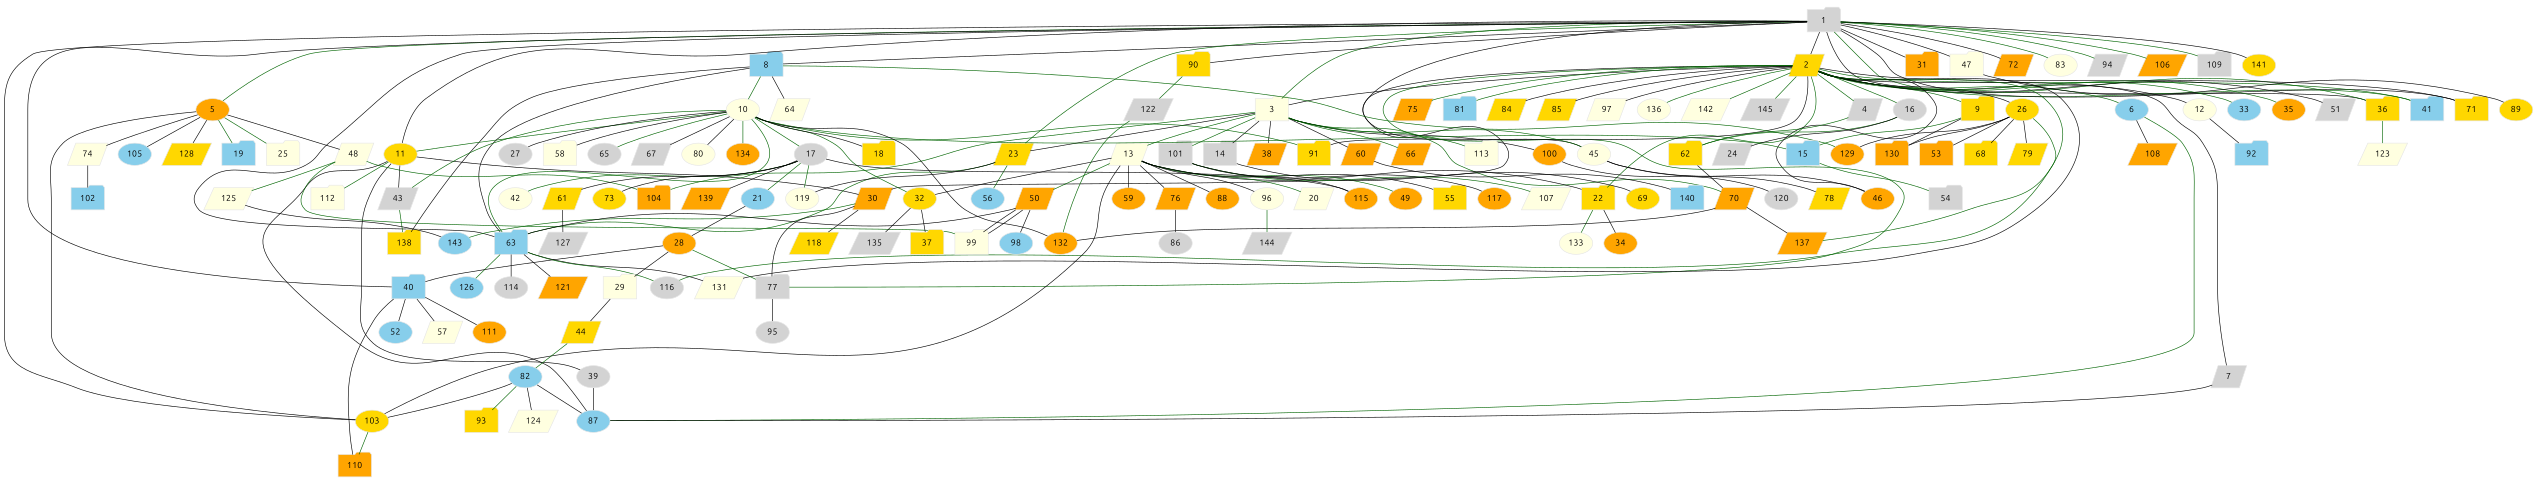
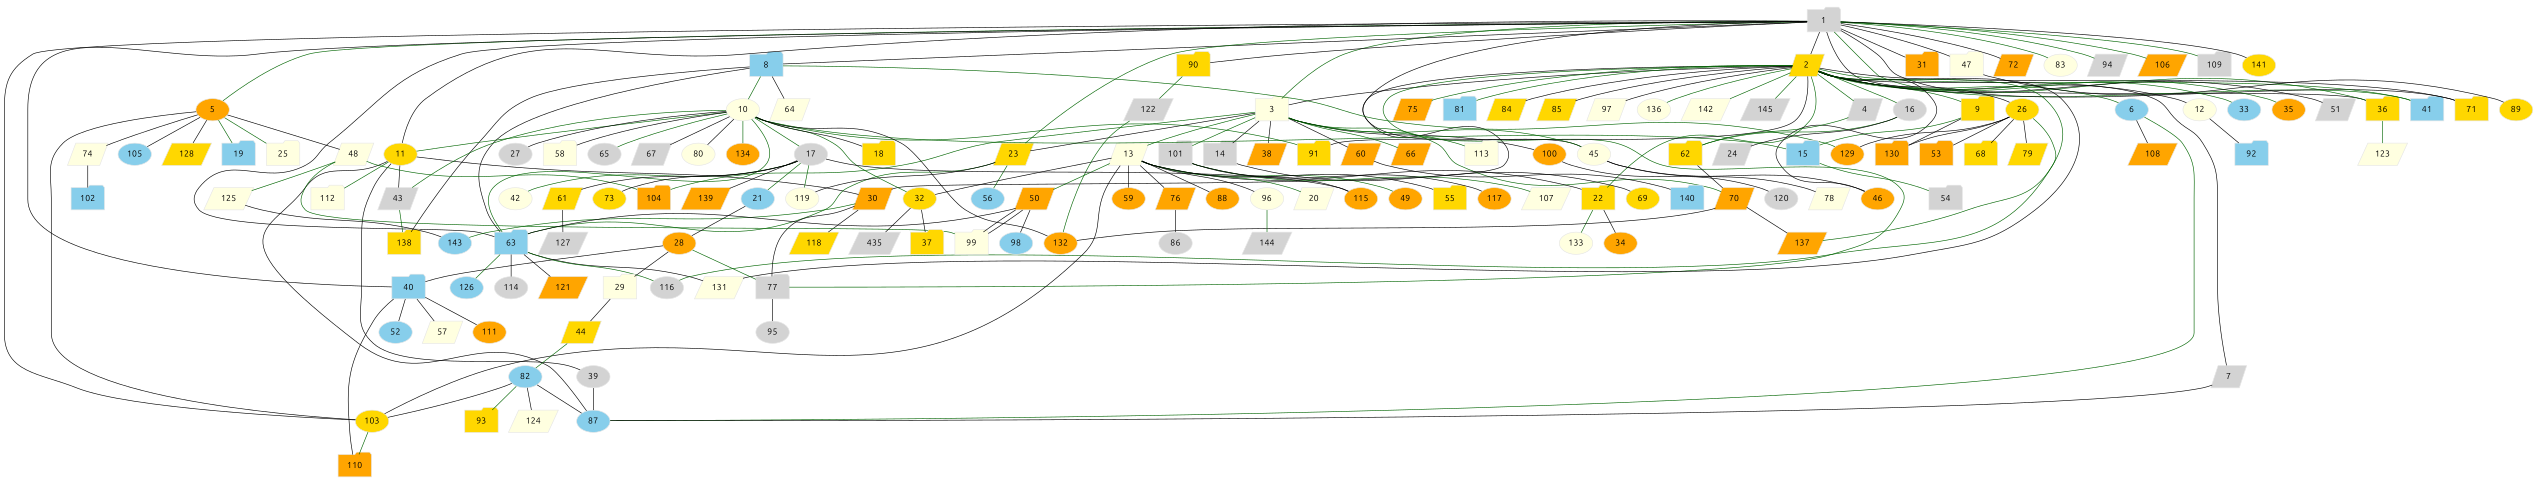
(1829, 199) -> (1829, 199)
(875, 243) -> (875, 243)
